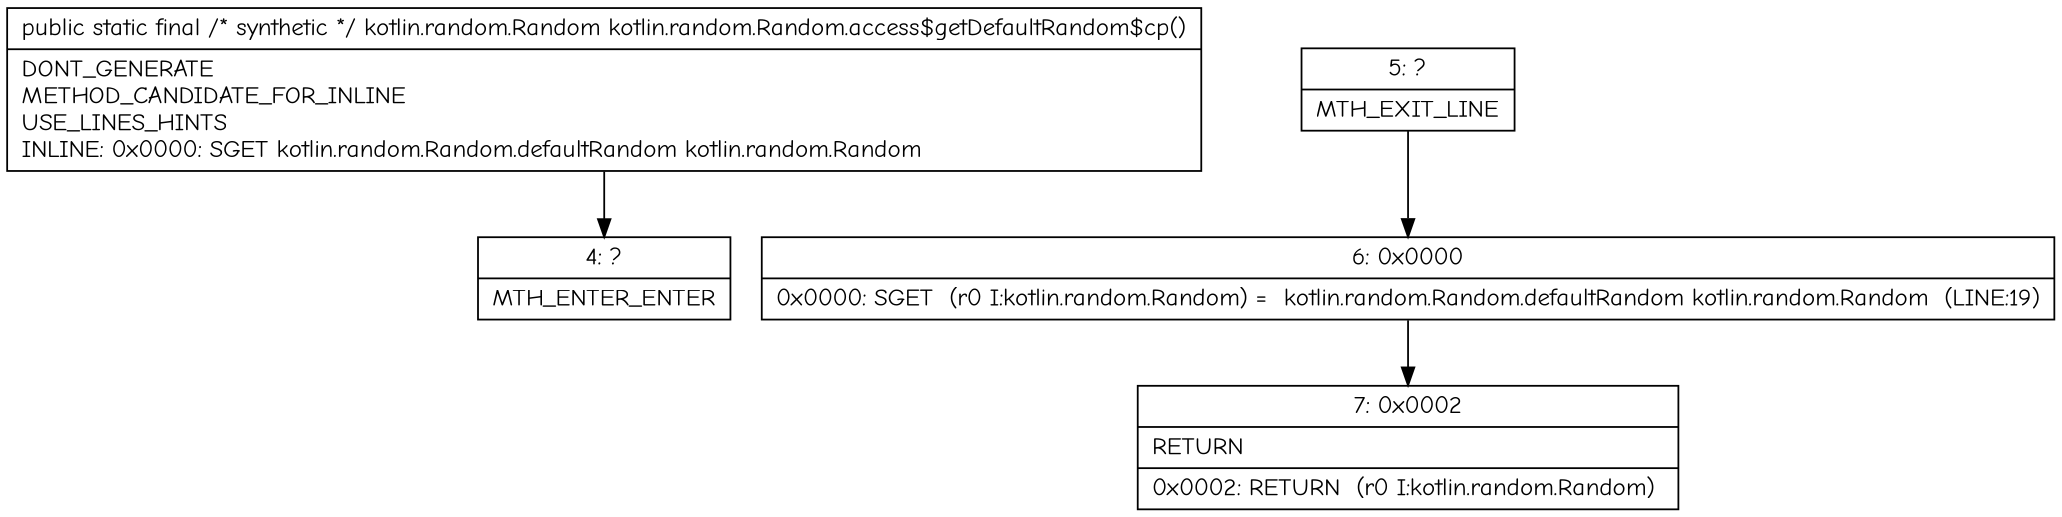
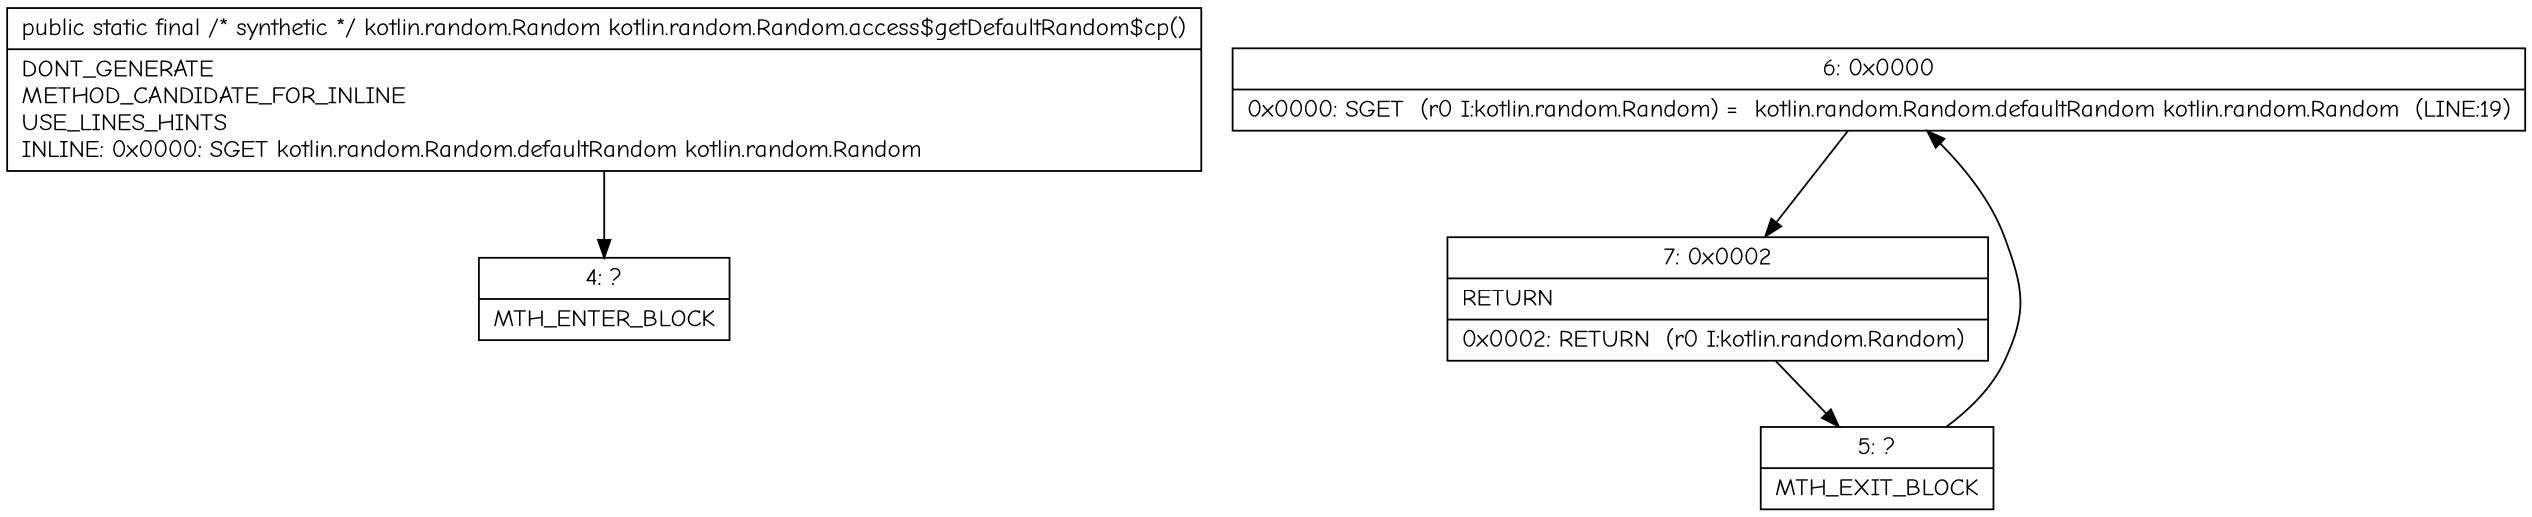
(1408, 109) -> (1877, 488)
(604, 298) -> (604, 319)
none -> (1801, 387)
